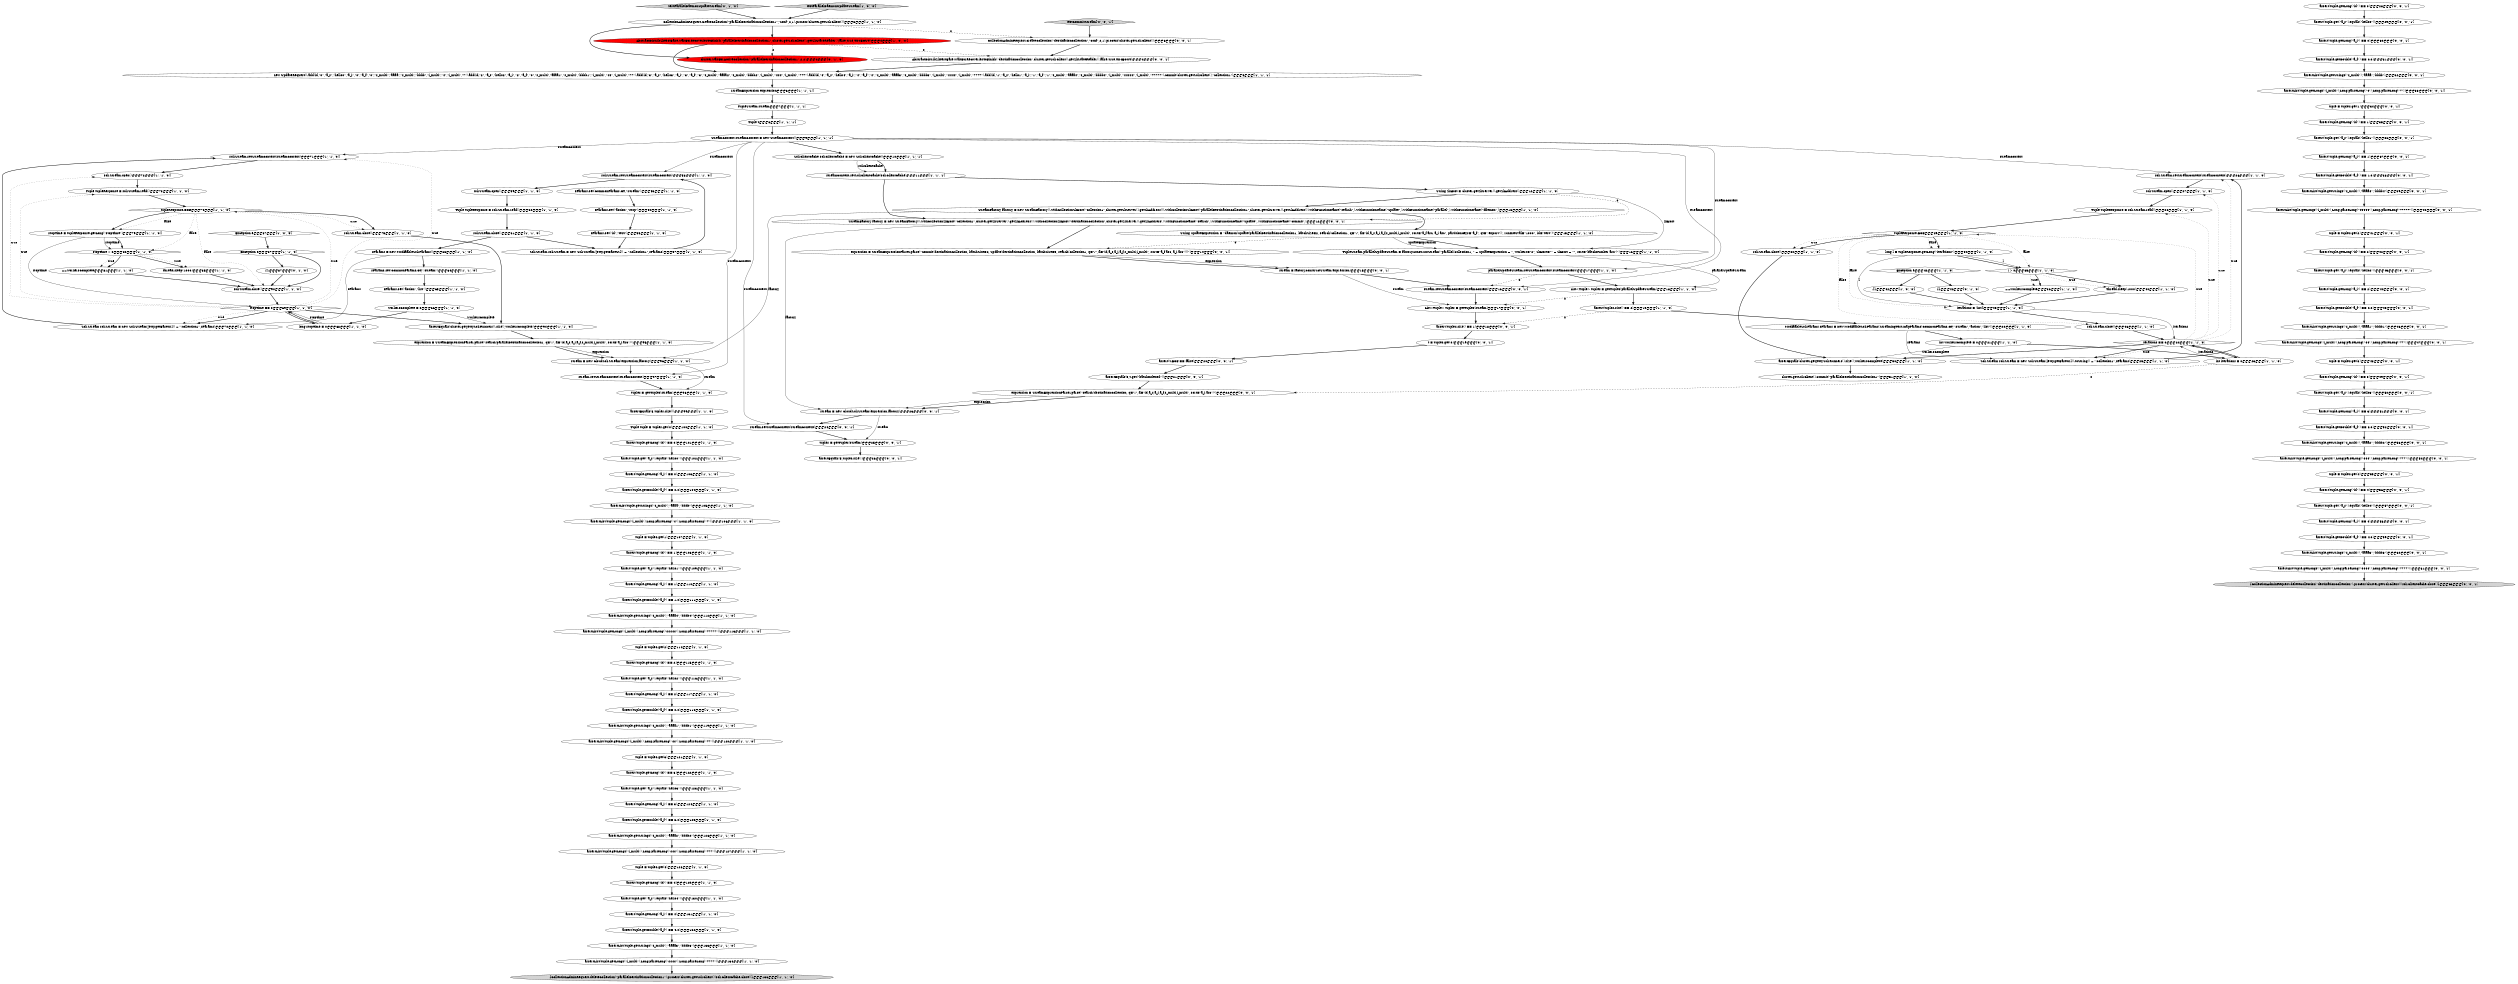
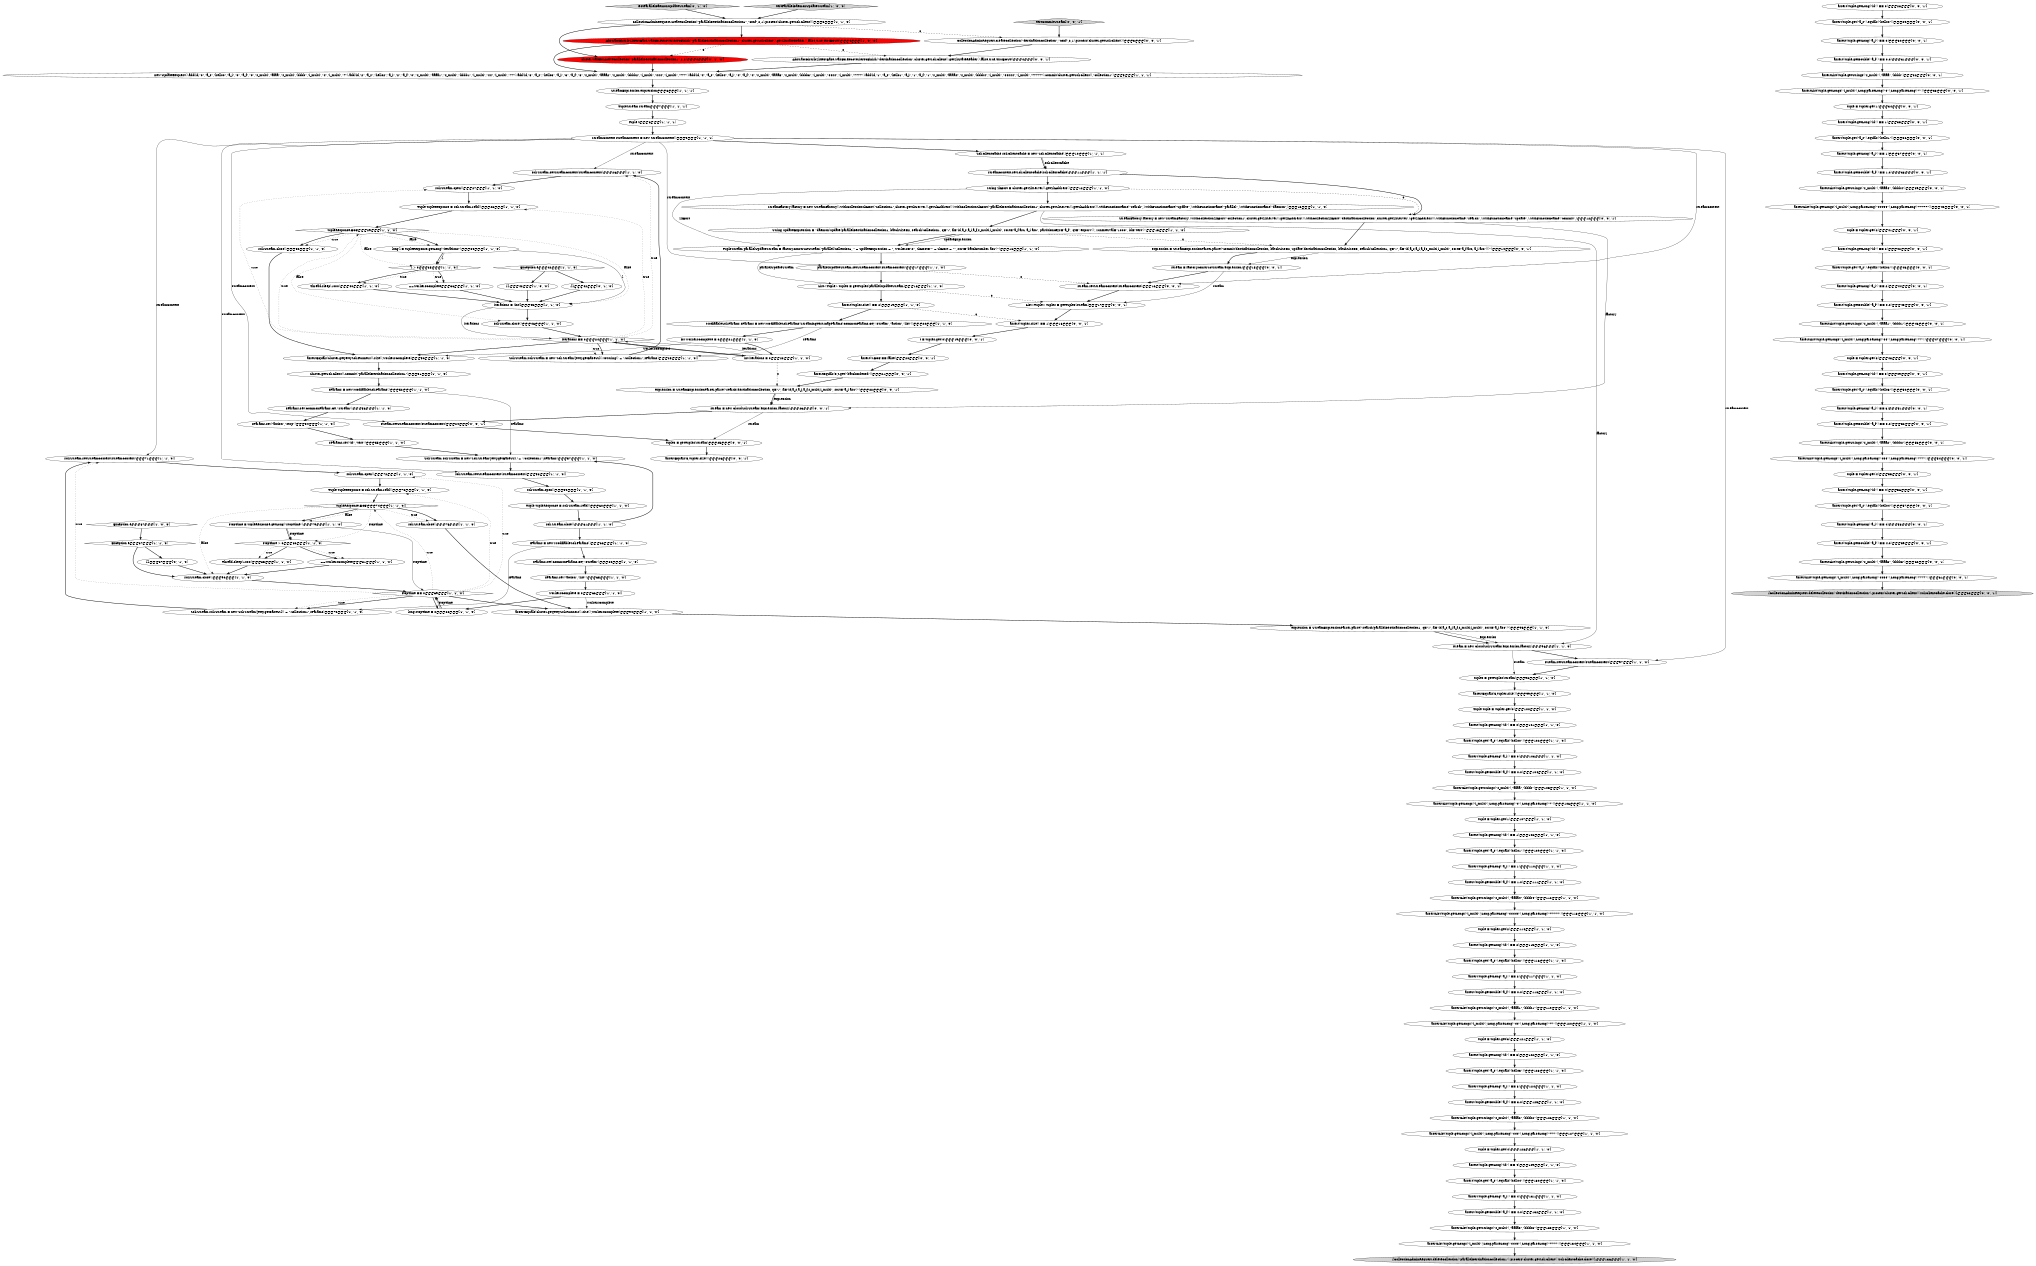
(193, 233) -> (376, 525)
none -> (379, 390)
